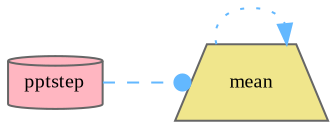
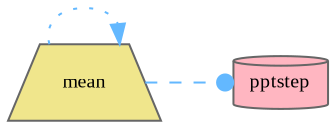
(139, 83) -> (181, 83)
